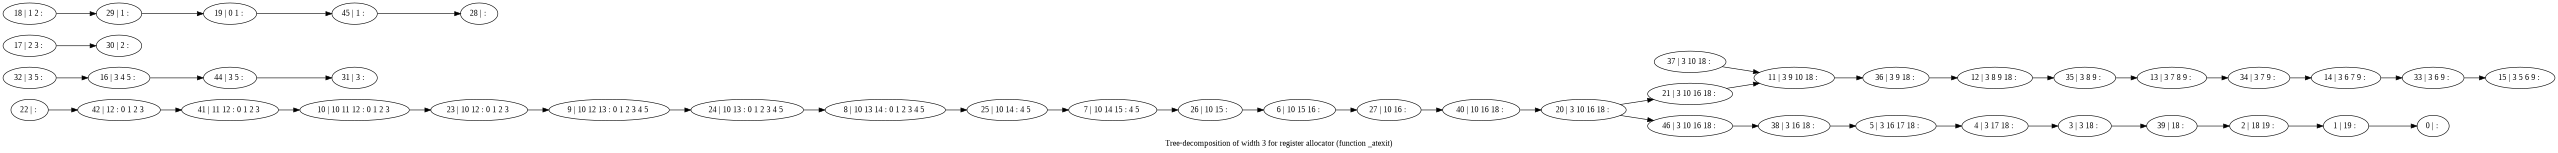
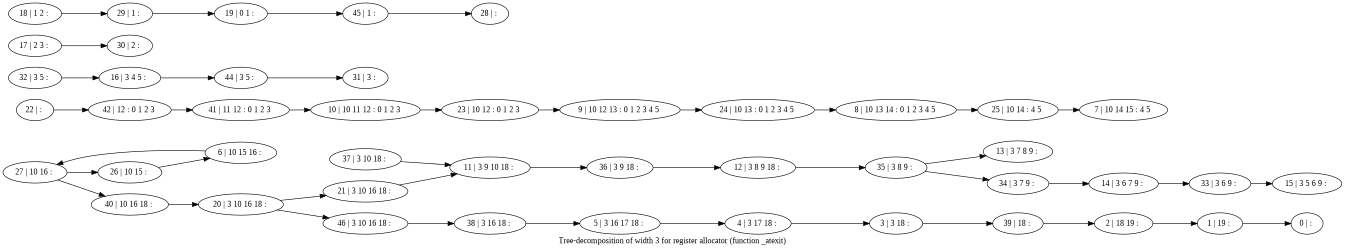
(2214, 78) -> (954, 175)
(1164, 110) -> (79, 172)
